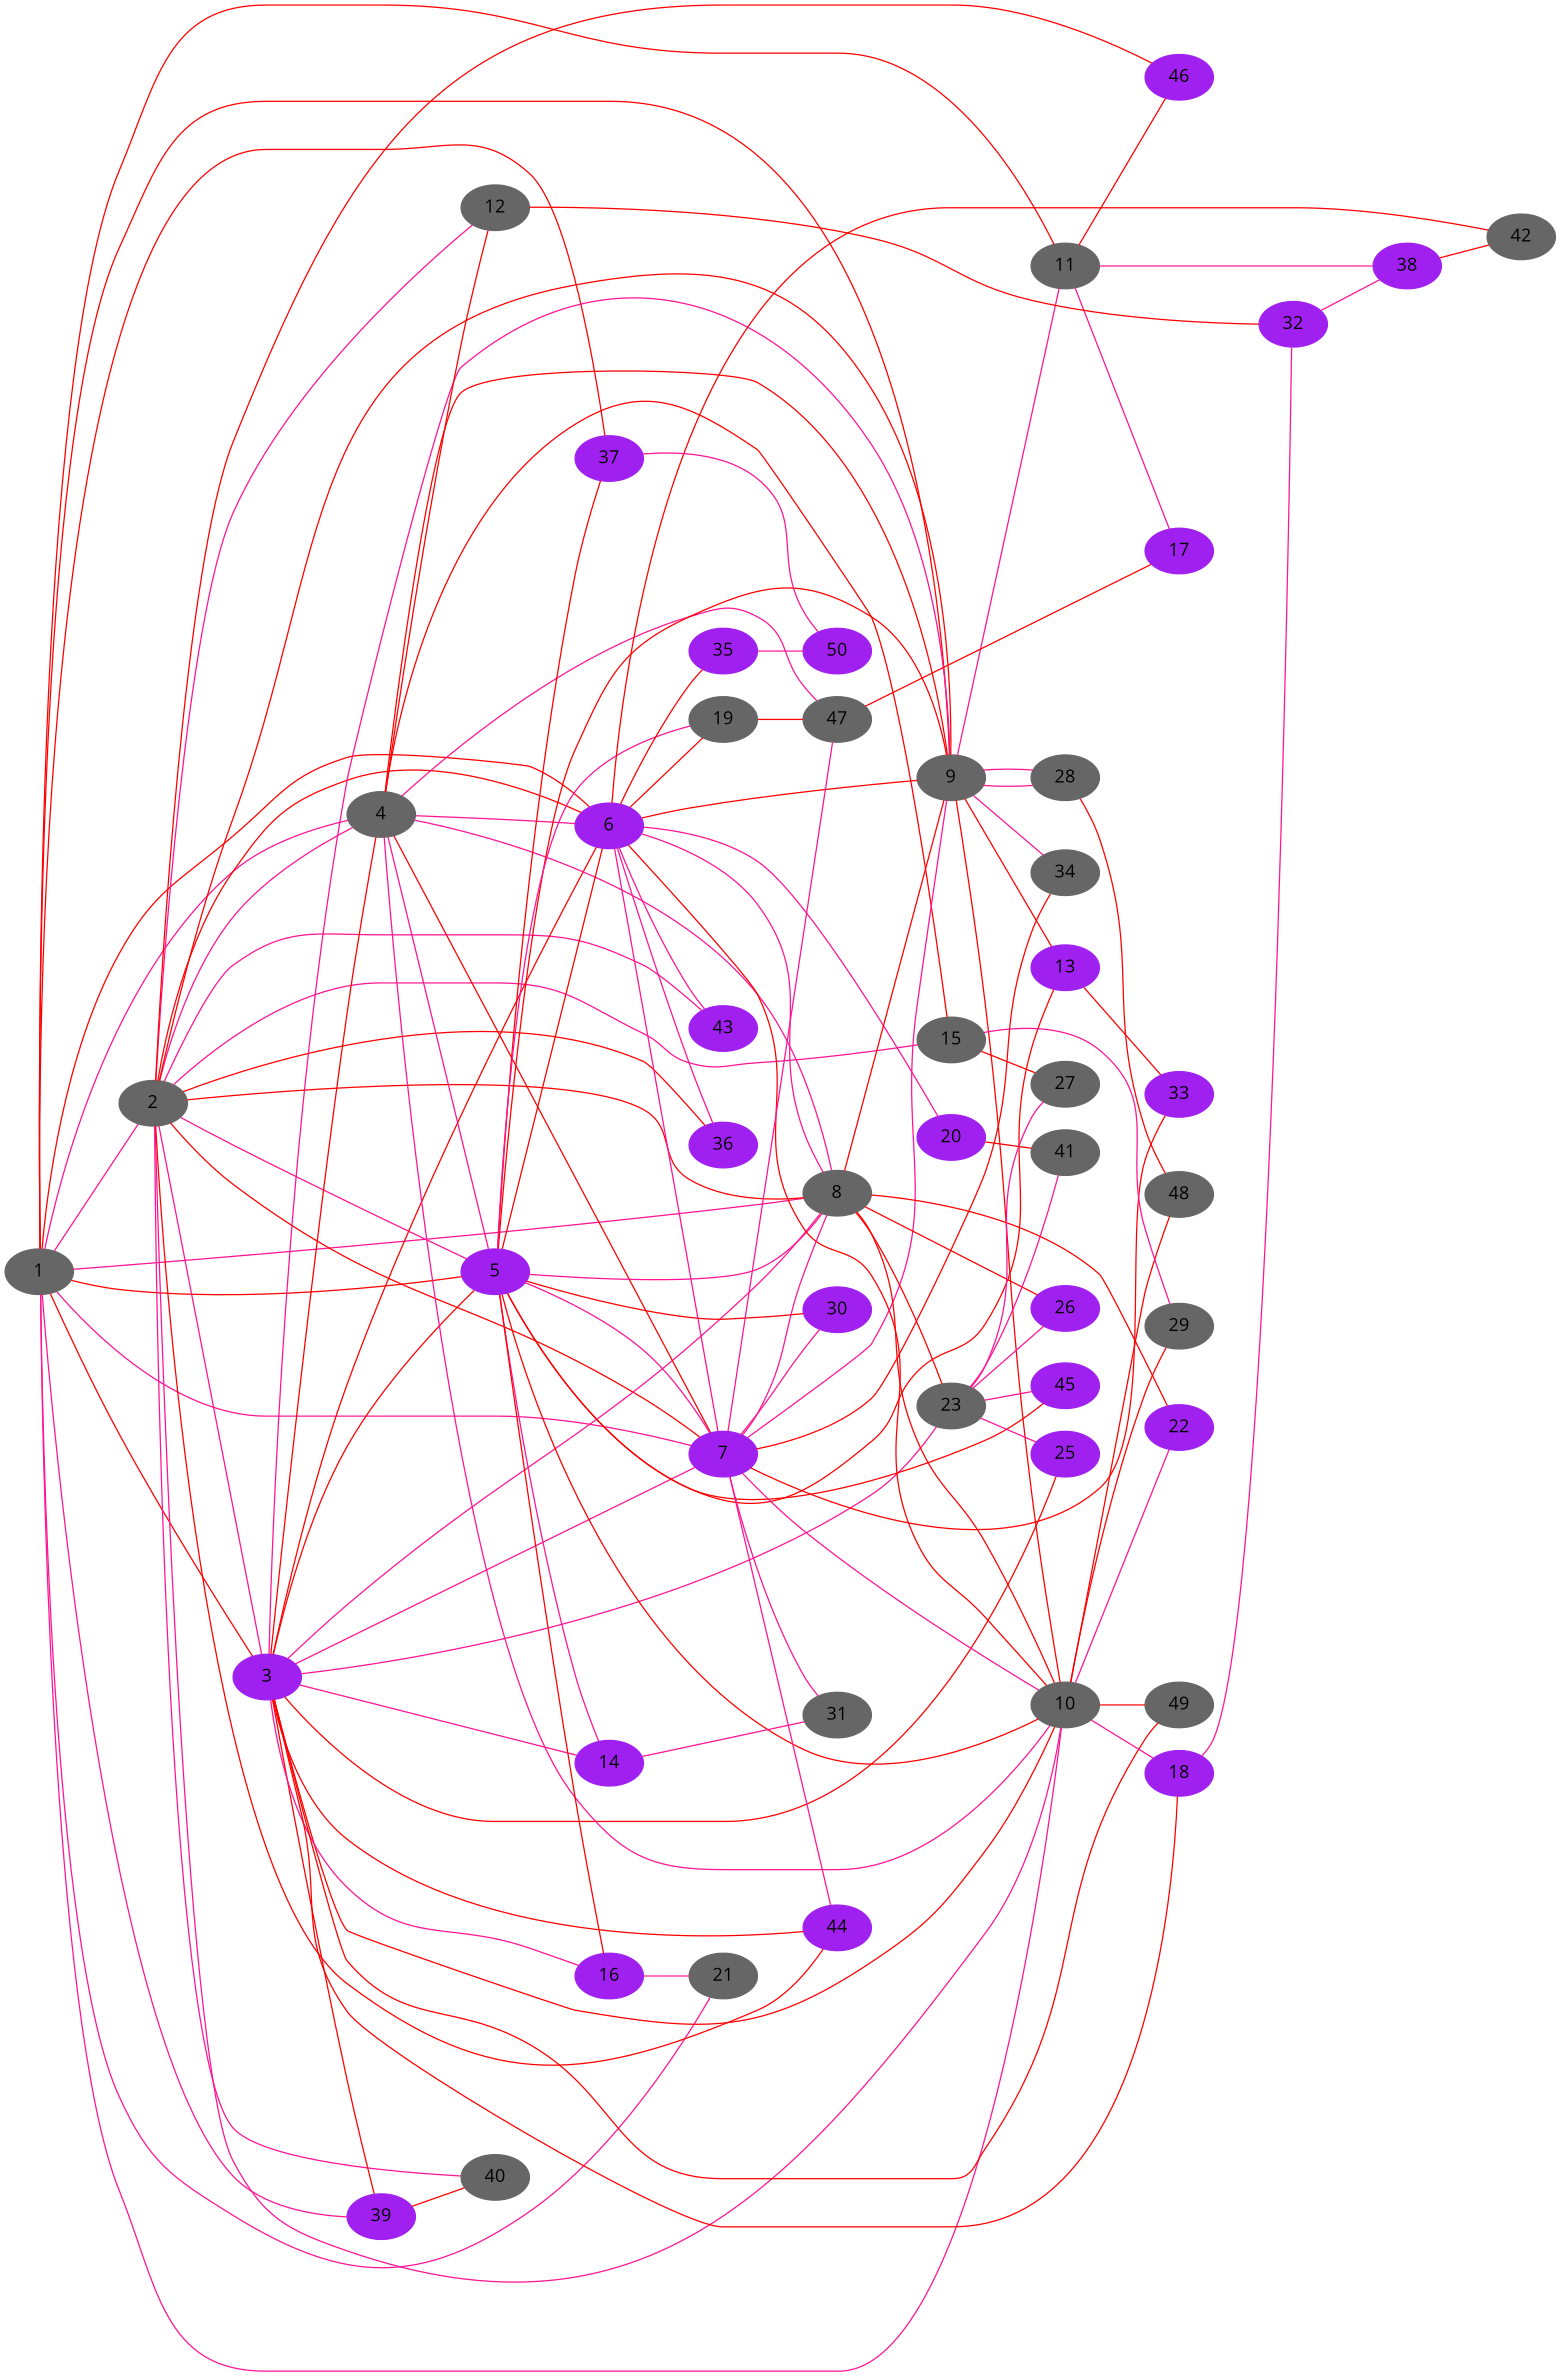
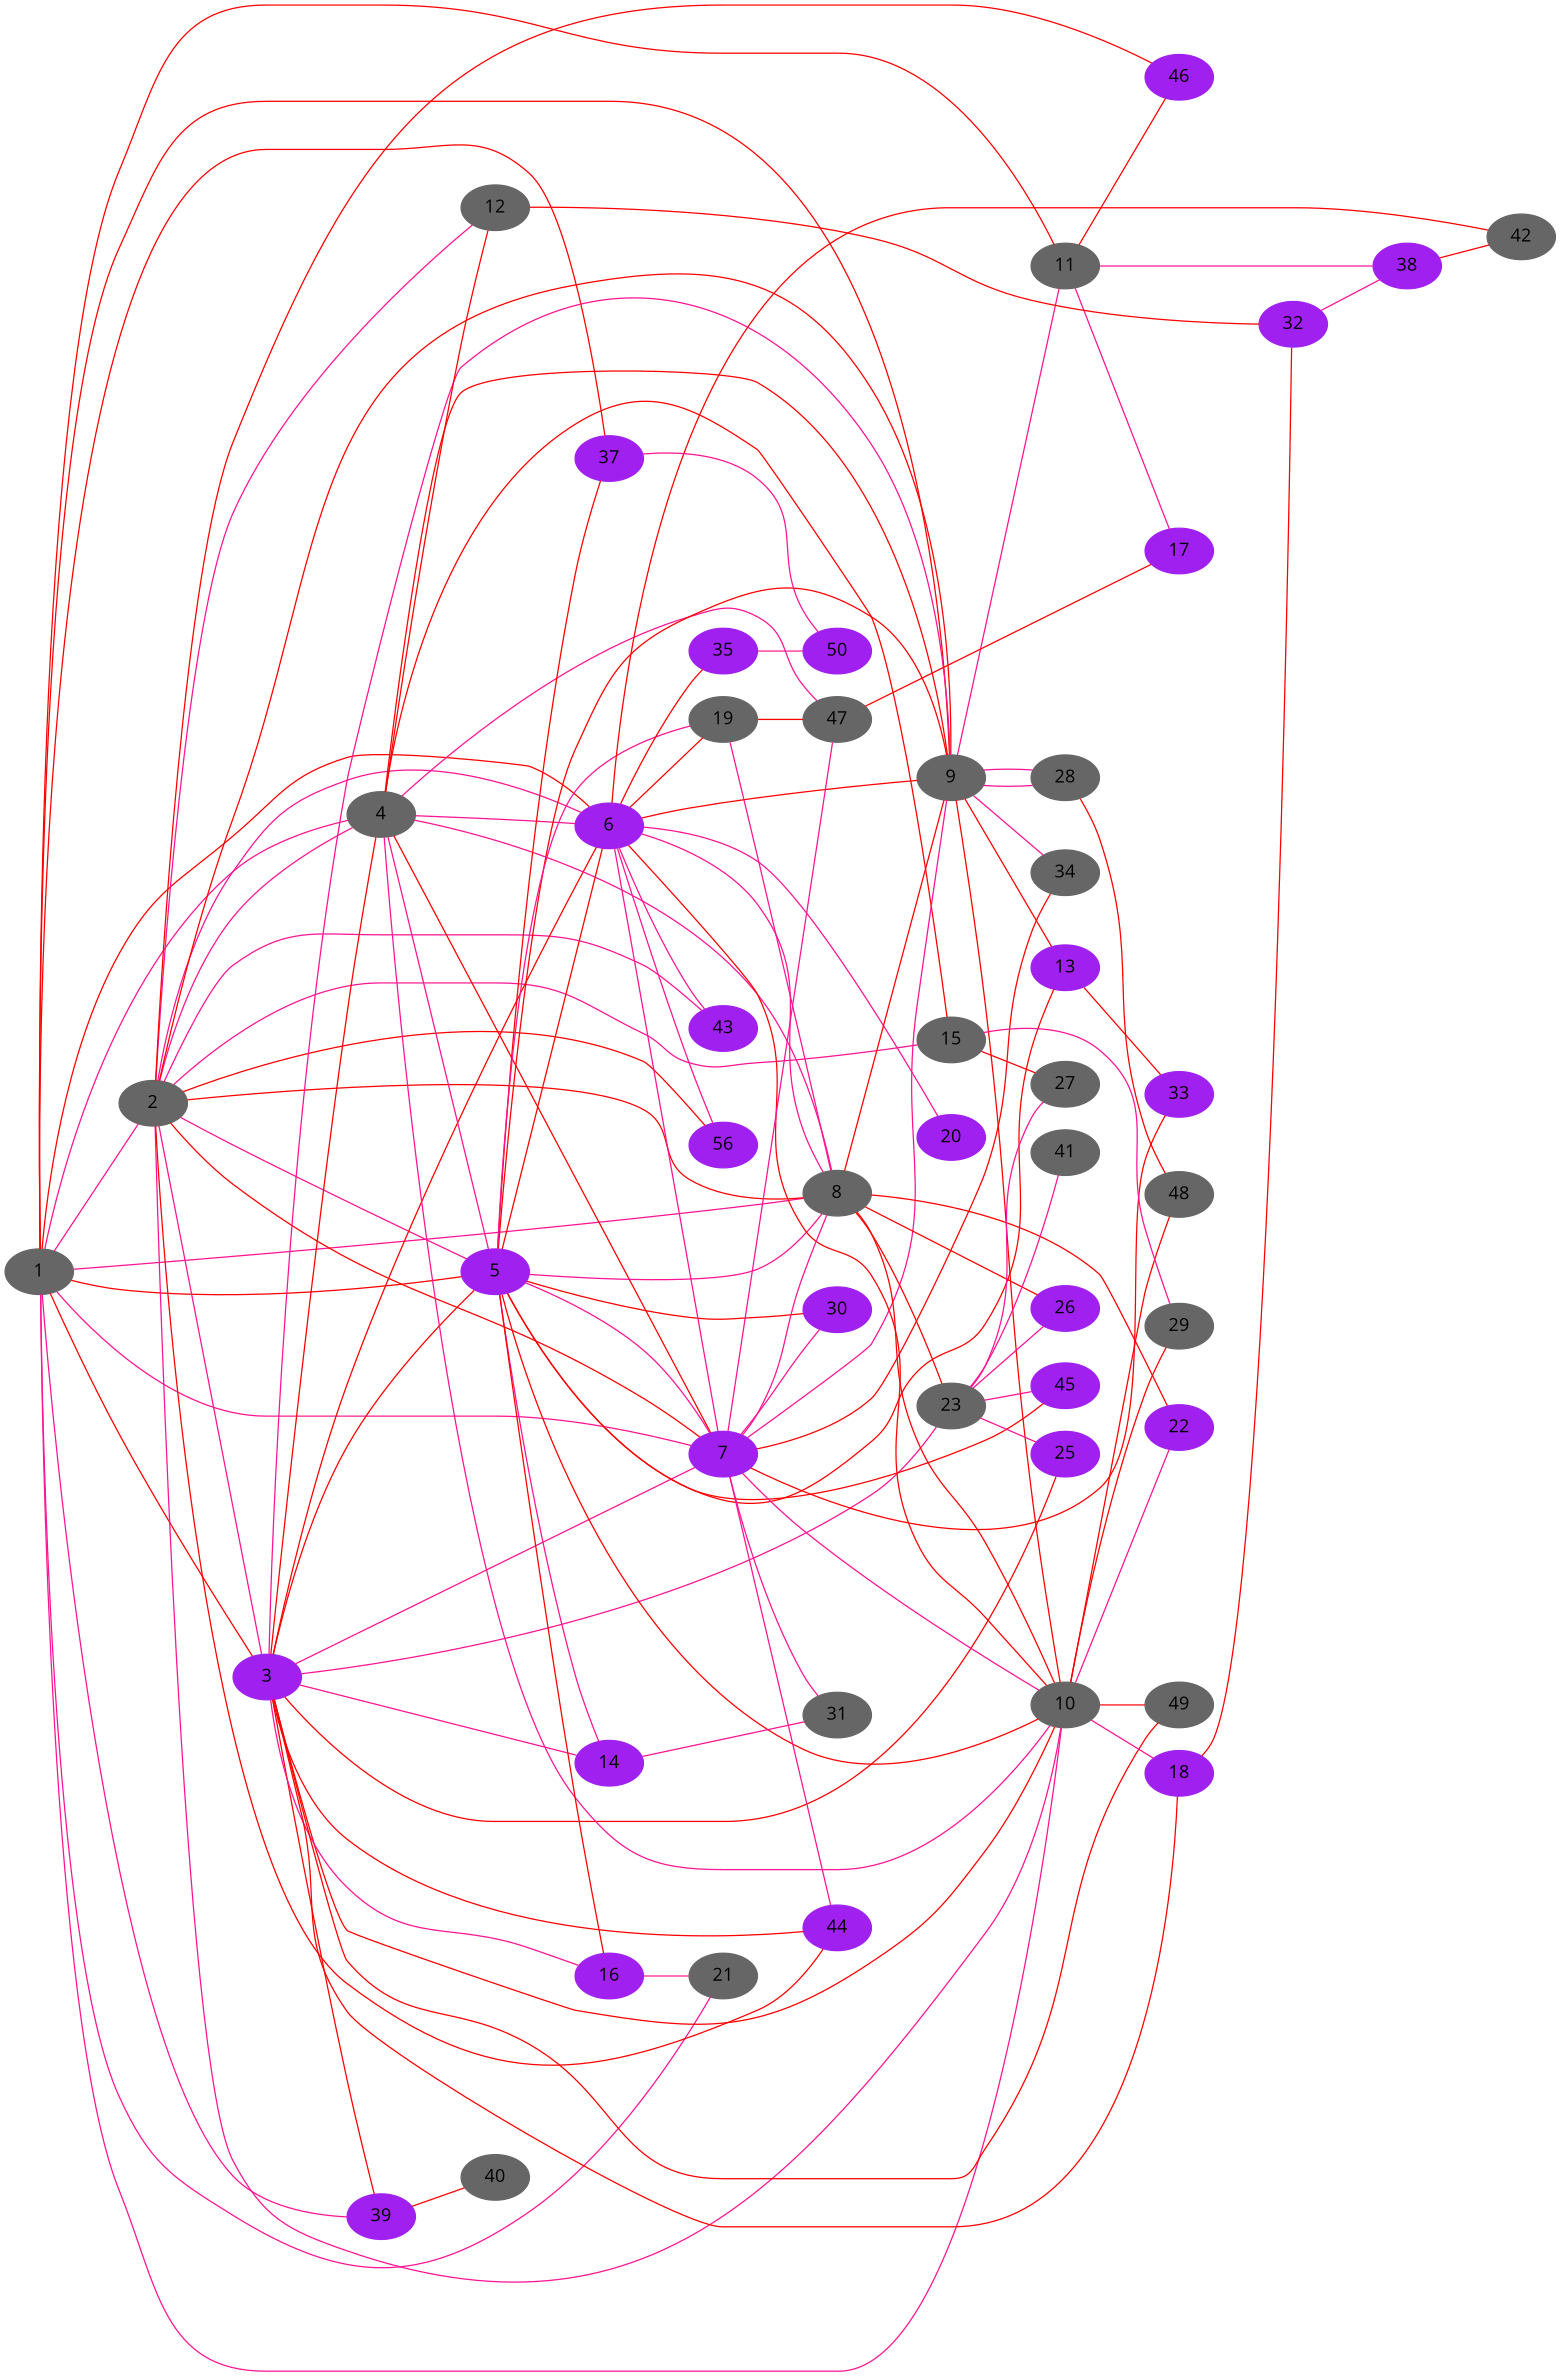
(288, 809) -> (288, 809)
(1273, 1055) -> (1273, 1055)
(723, 1145) -> (723, 1145)
(1008, 1145) -> none
(547, 1454) -> (768, 903)
(174, 1748) -> none
